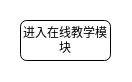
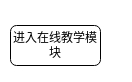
(66, 41) -> (56, 46)
